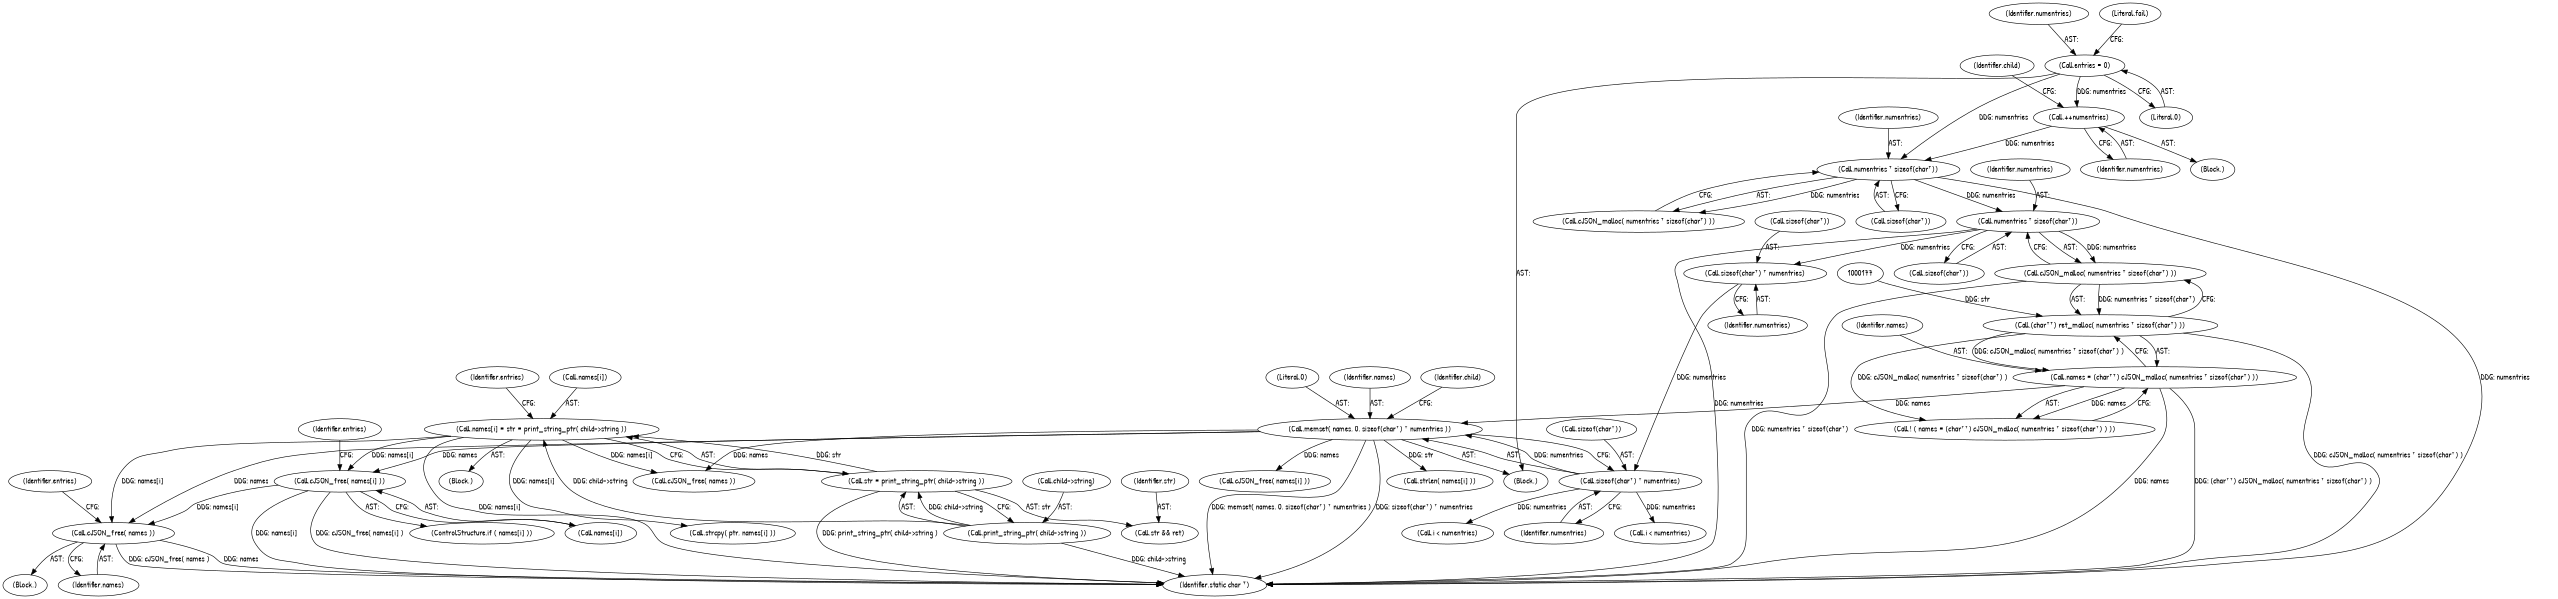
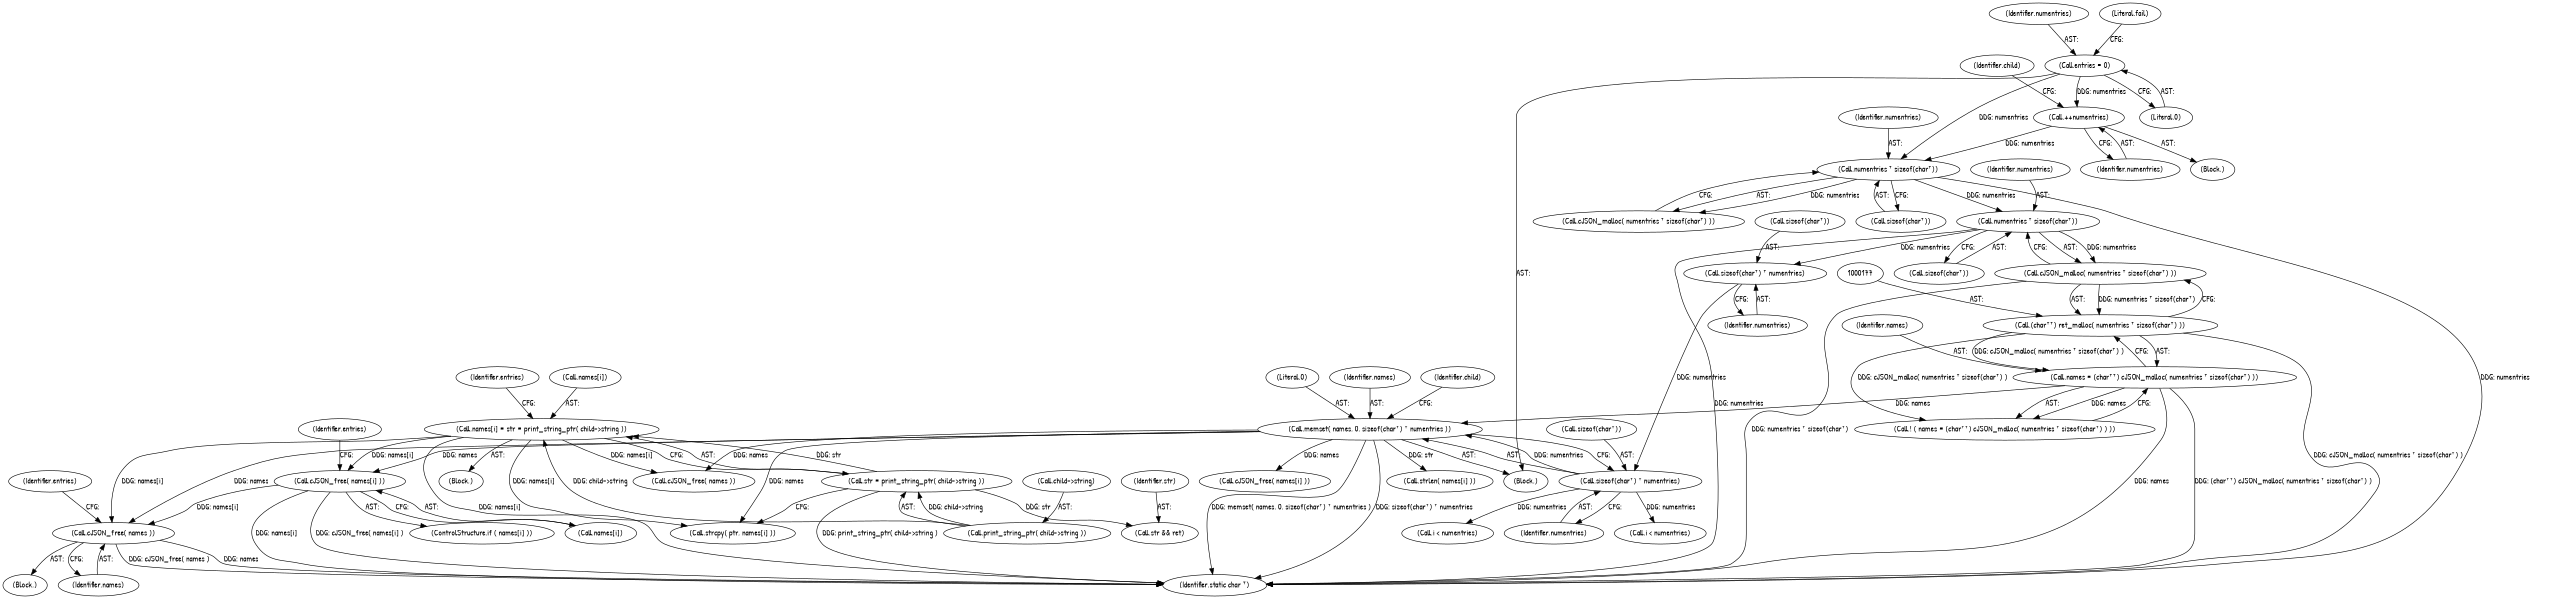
(1978, 300) -> (1978, 300)
none -> (857, 442)
(983, 502) -> (803, 500)
(1039, 507) -> (1039, 507)
(1120, 559) -> none
